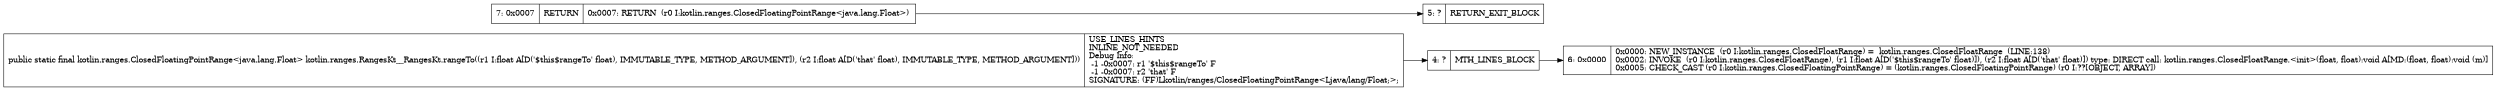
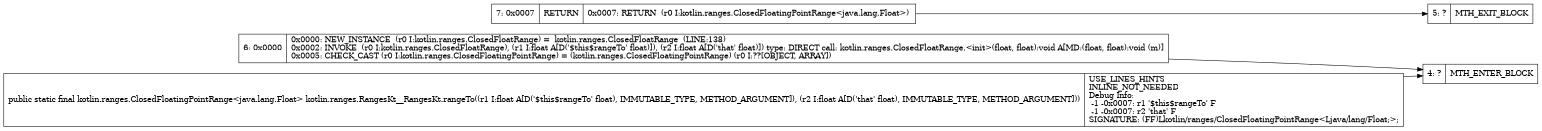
(1495, 14) -> (1492, 14)
(1495, 60) -> (1492, 74)
(1548, 60) -> (1293, 64)
